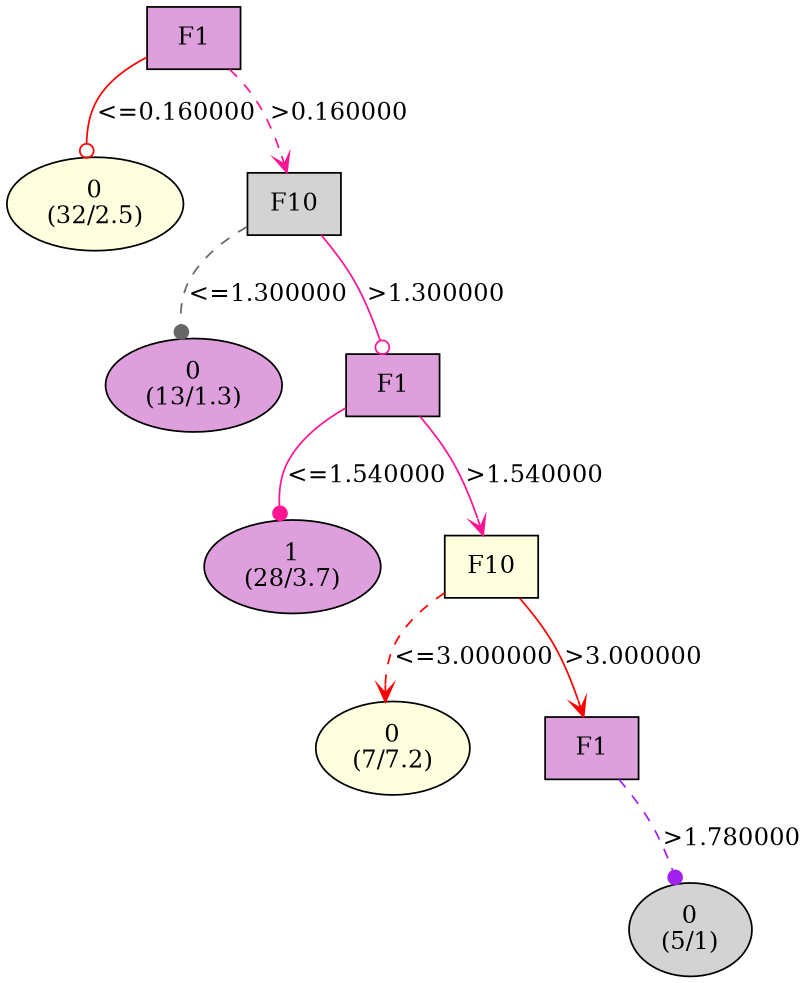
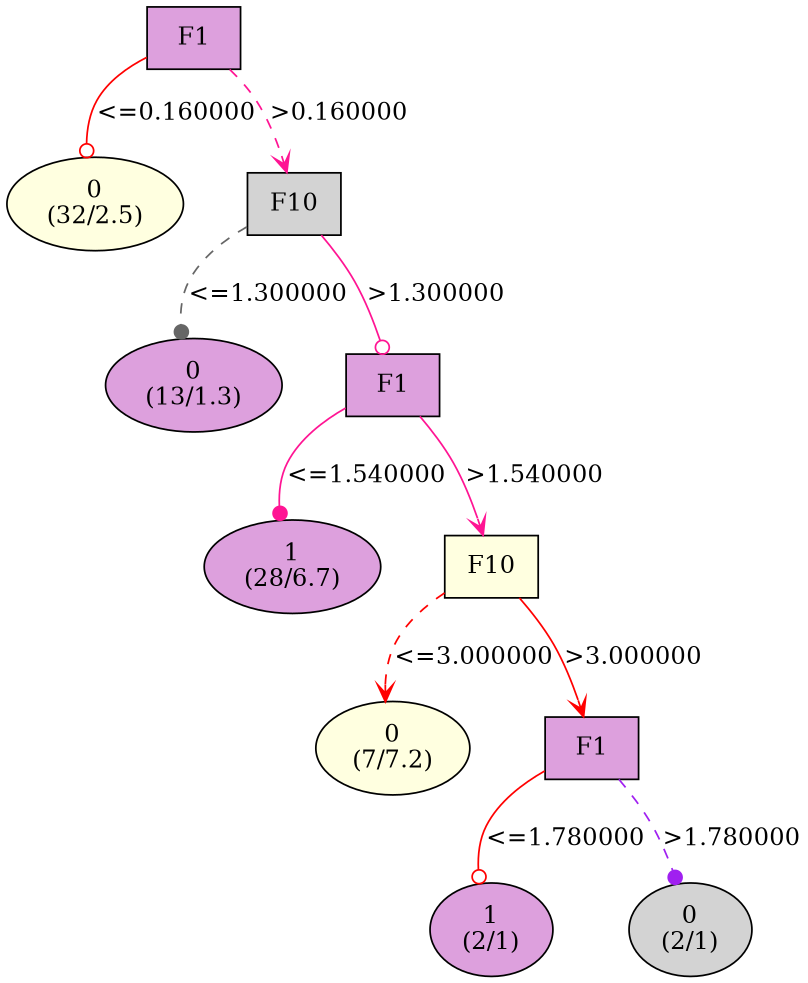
(292, 567) -> (292, 567)
none -> (491, 930)
(690, 930) -> (690, 930)
